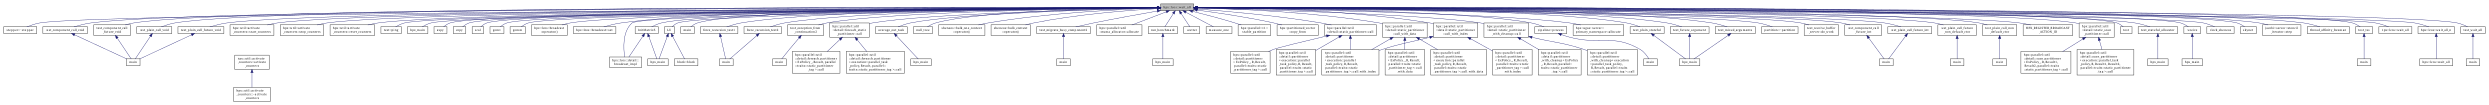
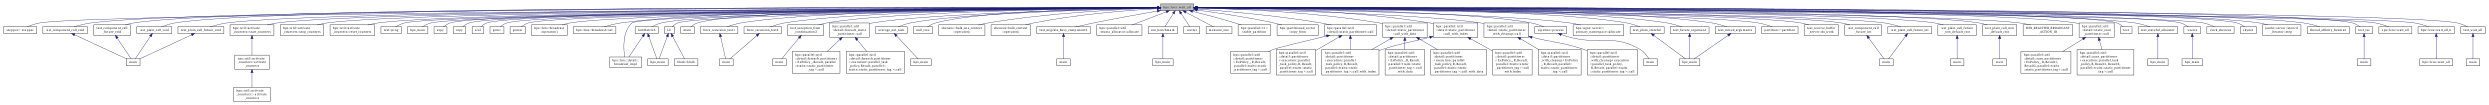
none -> (252, 47)
